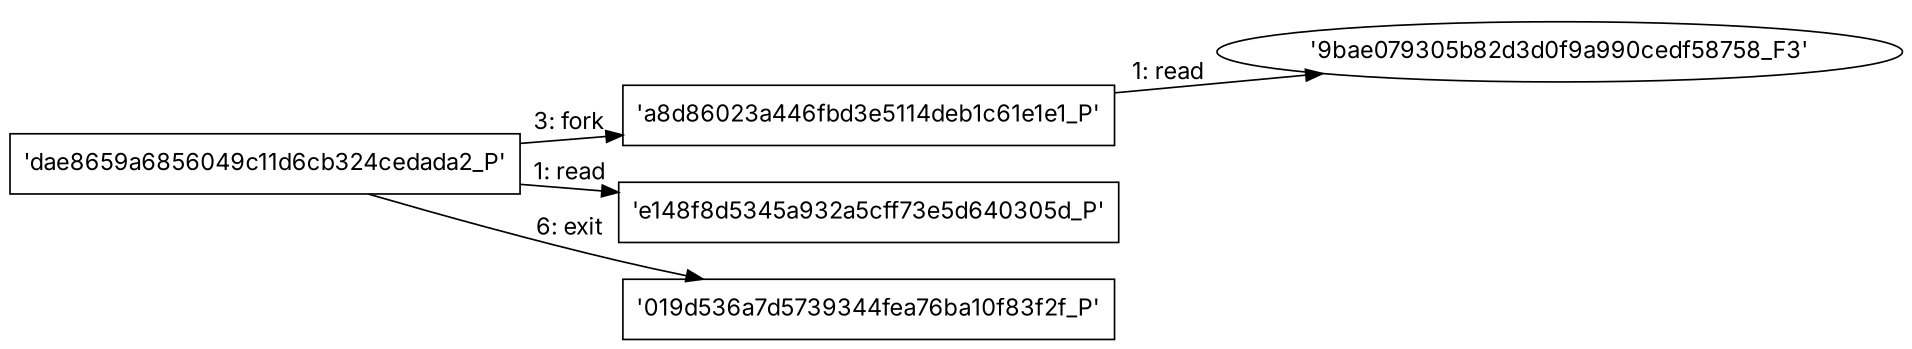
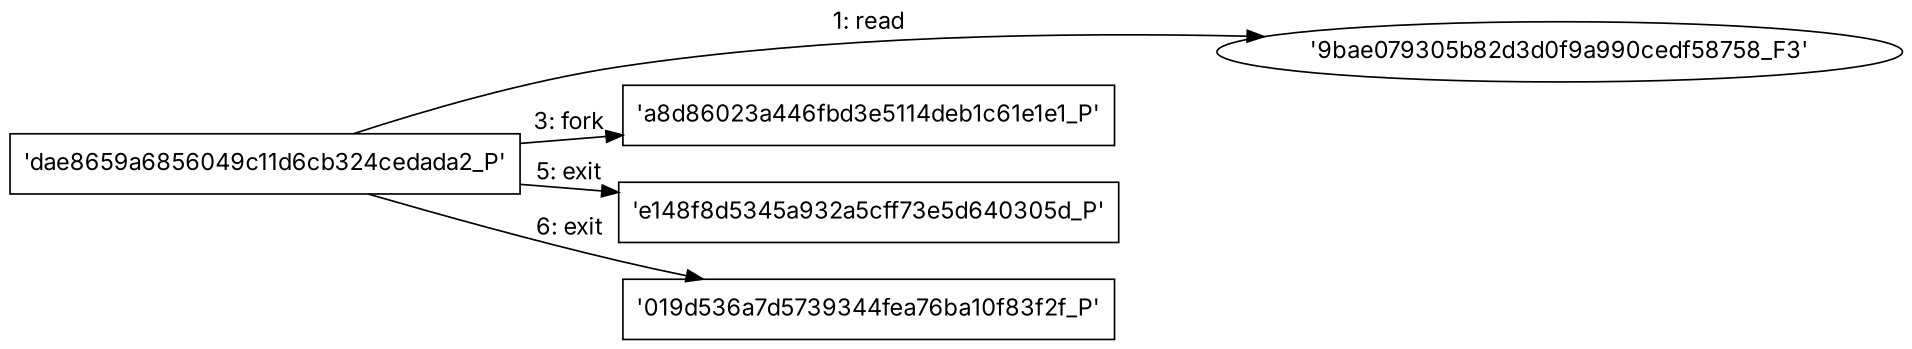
(1210, 84) -> (796, 47)
(569, 173) -> (569, 173)
